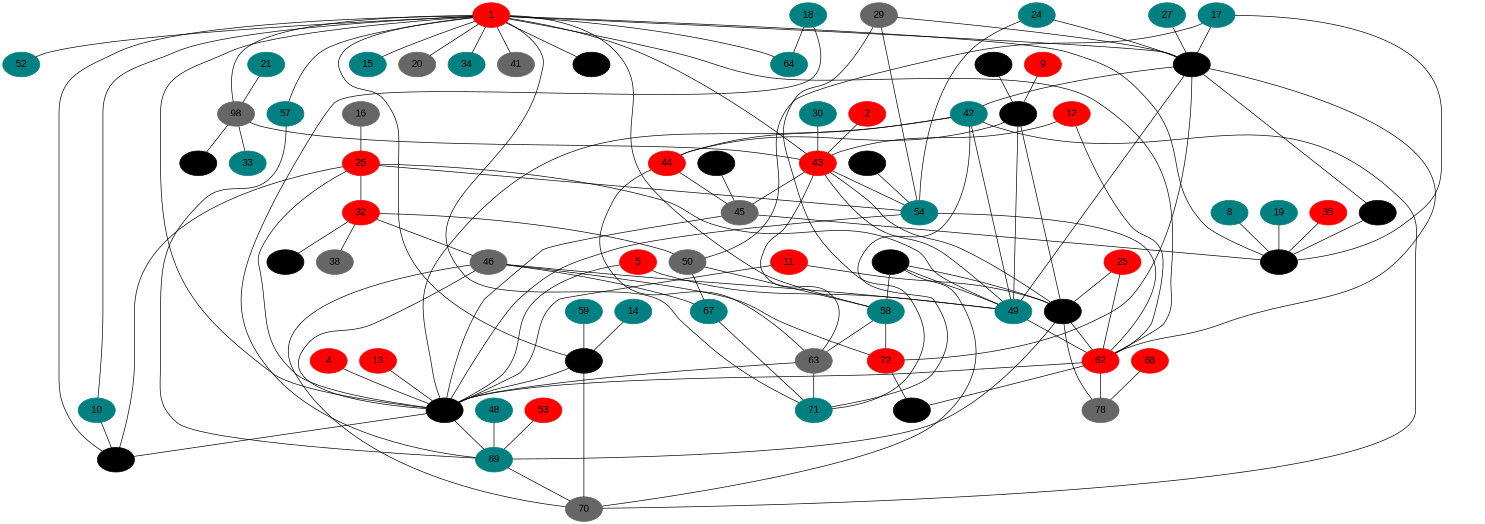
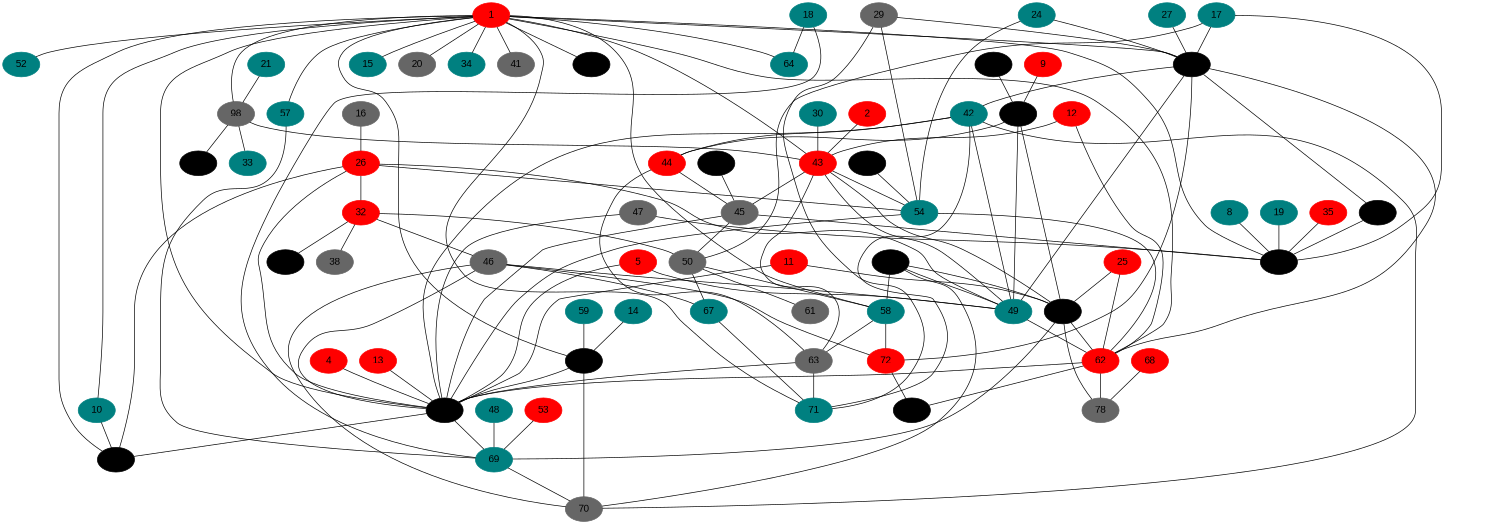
none -> (638, 213)
none -> (714, 237)
none -> (810, 311)
